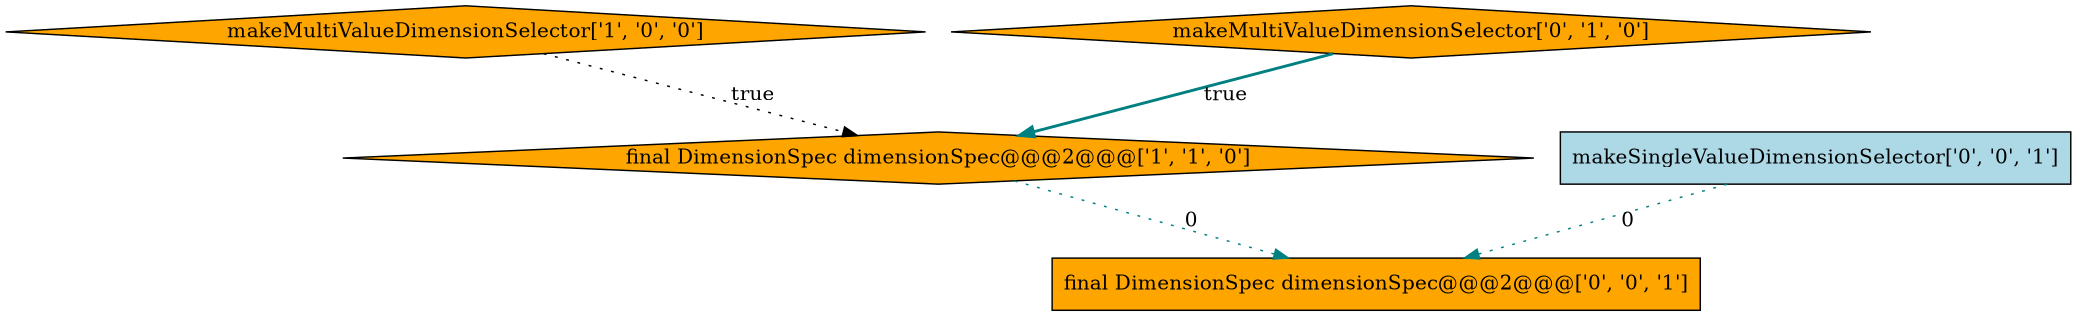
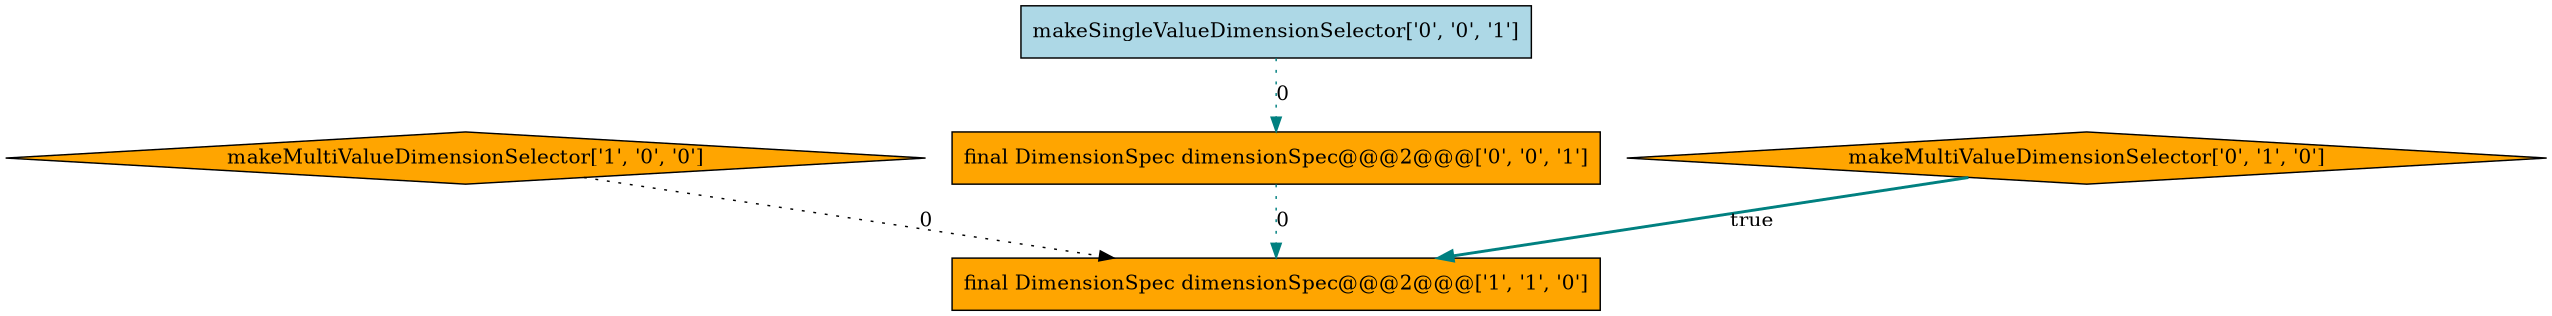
(753, 95) -> (927, 221)
(938, 158) -> (1276, 284)
(1144, 218) -> (1276, 214)
